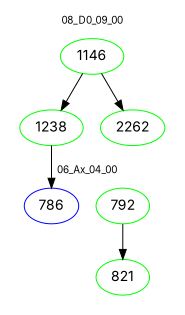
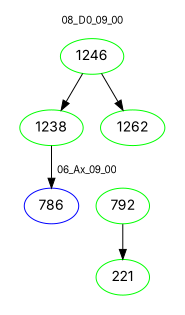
(92, 56) -> (92, 56)
(133, 128) -> (133, 128)
(87, 171) -> (87, 171)
(123, 277) -> (123, 277)
